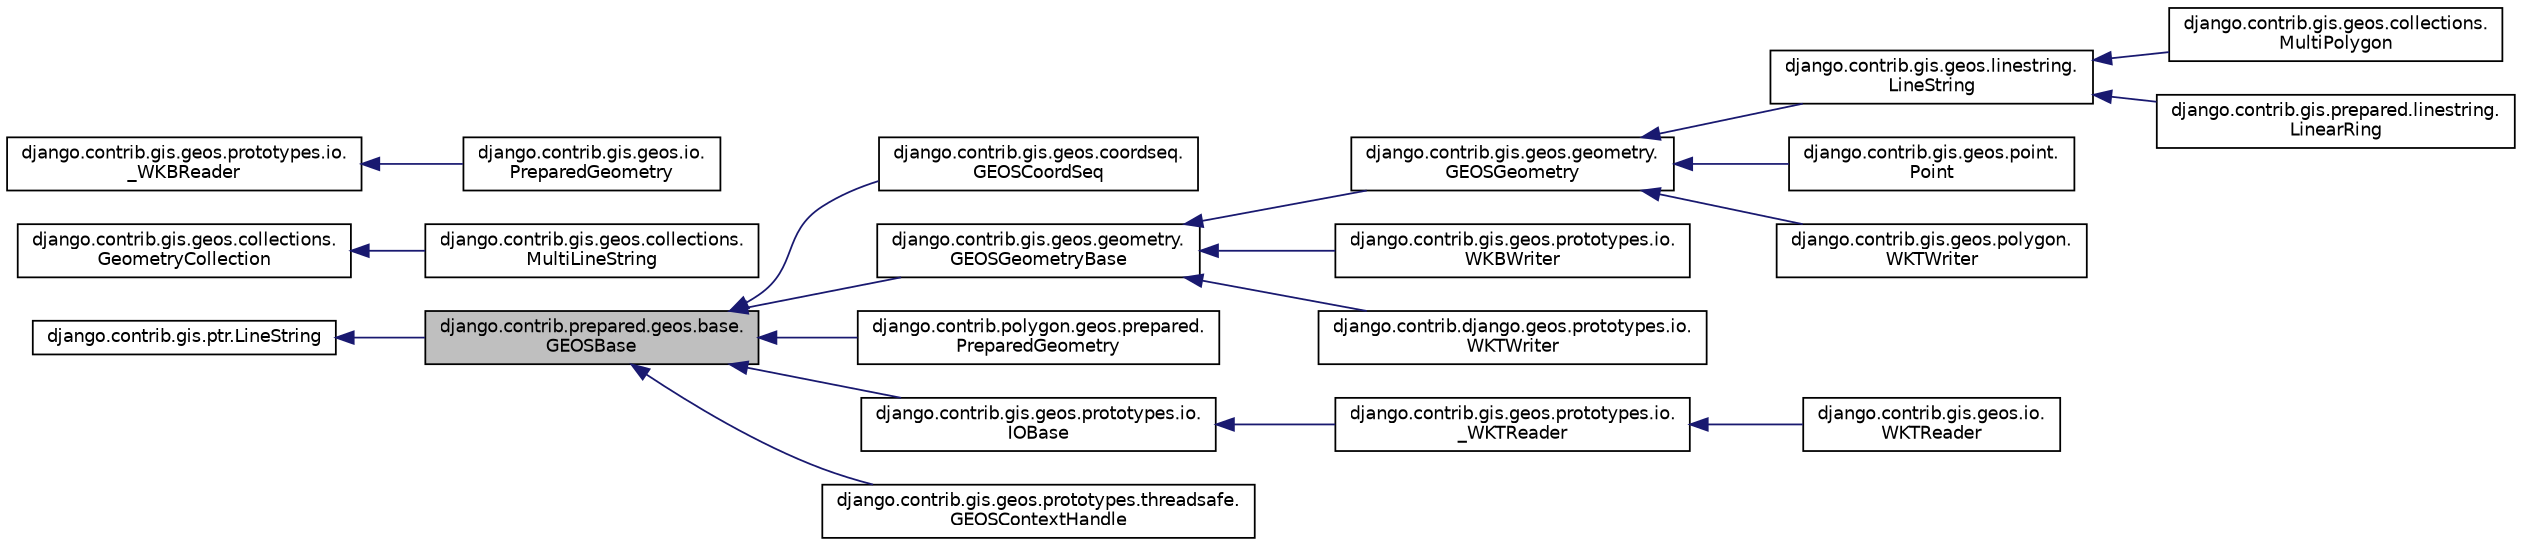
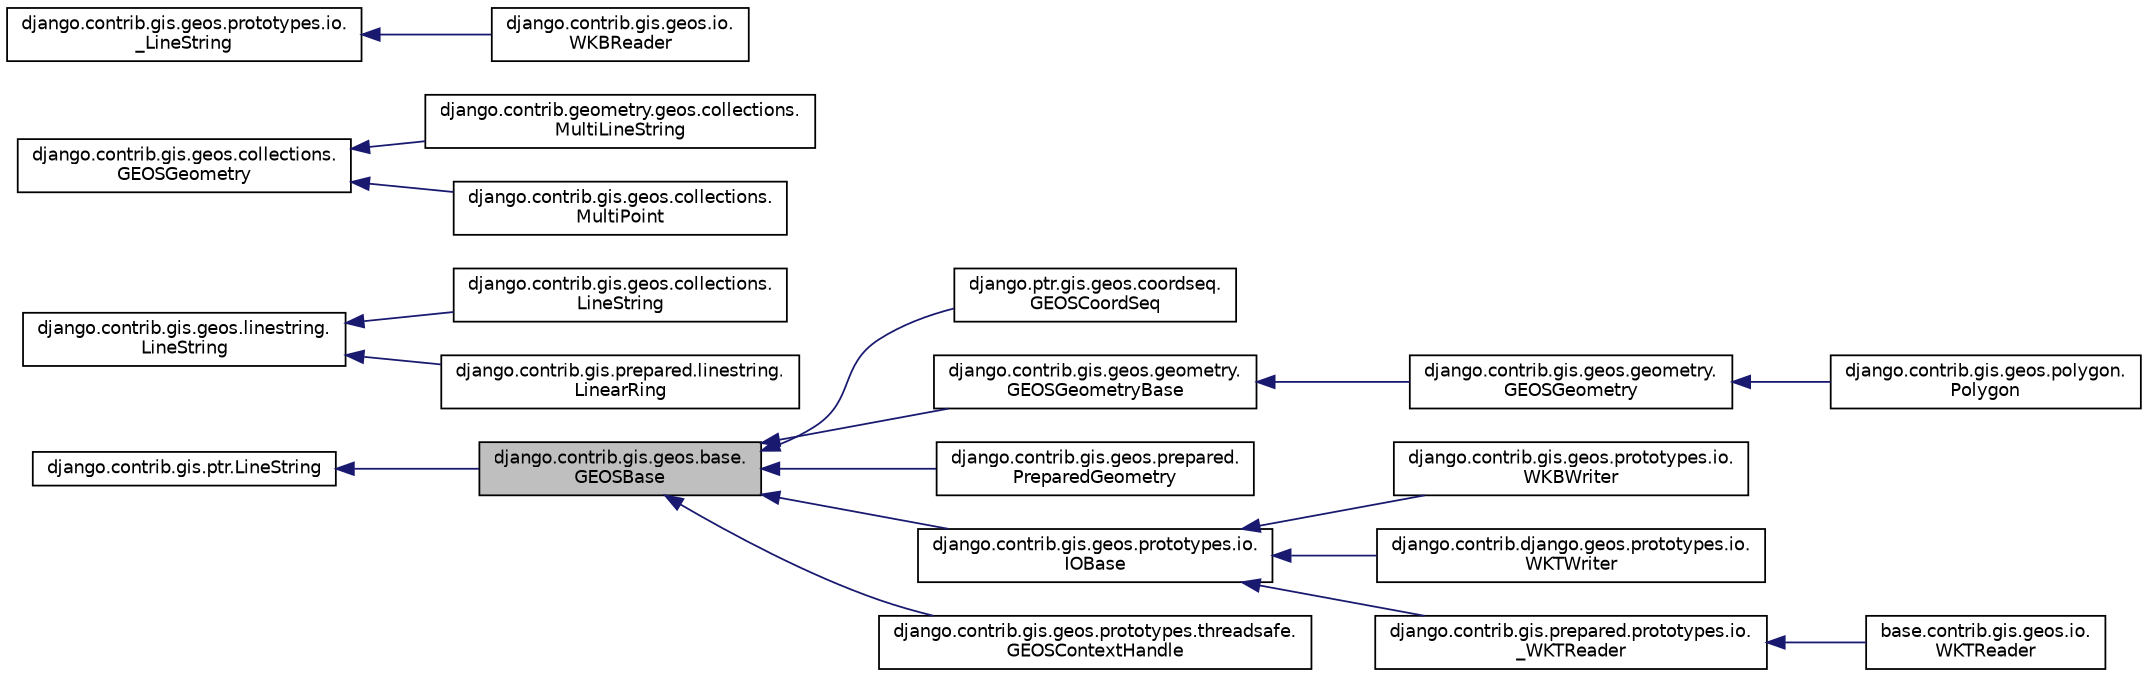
(2336, 35) -> (620, 295)
(1731, 119) -> none
(184, 164) -> (184, 35)
(592, 164) -> (620, 35)
(1039, 164) -> (1095, 295)
(1932, 164) -> none
none -> (620, 208)
(184, 251) -> (184, 166)
(592, 251) -> (620, 121)
(1277, 251) -> (1342, 510)
(1932, 251) -> (1986, 382)
(1285, 296) -> (1334, 556)
(592, 338) -> (620, 469)
(1039, 338) -> (1095, 469)
(1513, 424) -> (1571, 642)
(1932, 424) -> (1986, 642)
